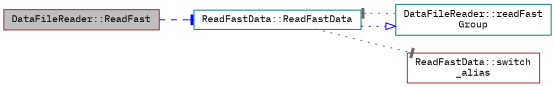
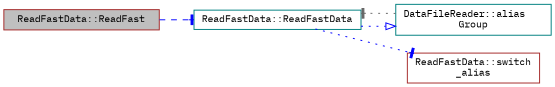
(82, 20) -> (82, 20)
(473, 20) -> (473, 20)
(362, 41) -> (362, 41)
